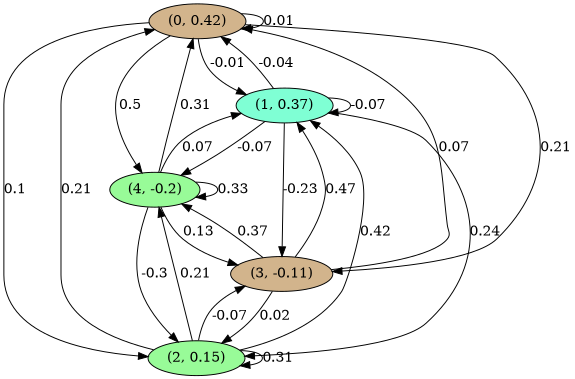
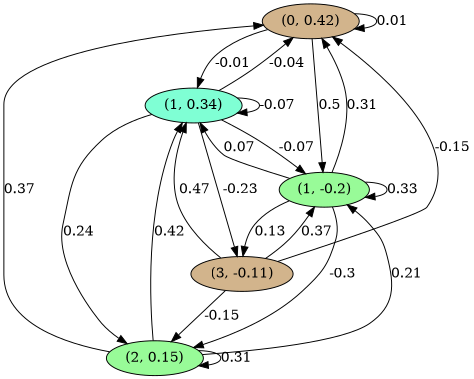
(530, 102) -> none
(285, 106) -> (194, 106)
(454, 148) -> (453, 148)
(4, 184) -> none
(76, 190) -> (19, 190)
(155, 190) -> (324, 190)
(211, 310) -> none
(275, 316) -> (222, 316)
